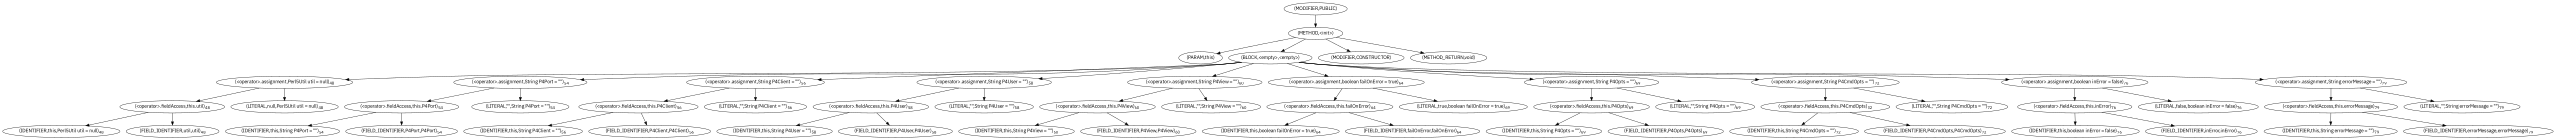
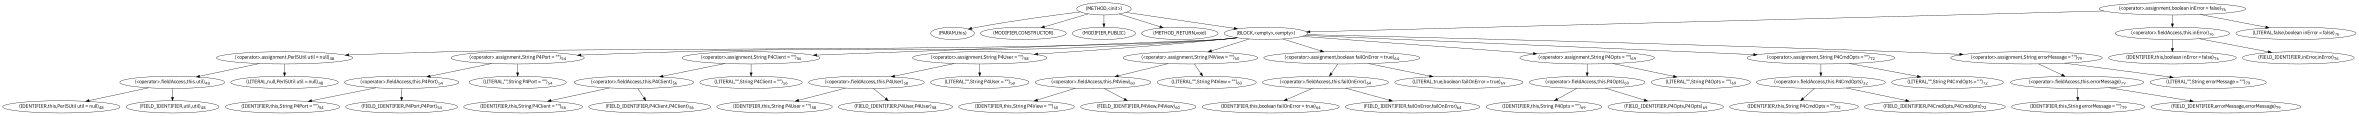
(1316, 19) -> (1104, 19)
(1652, 74) -> (1707, 21)
